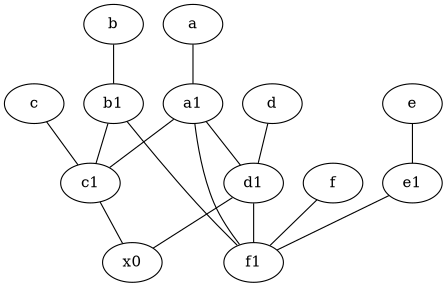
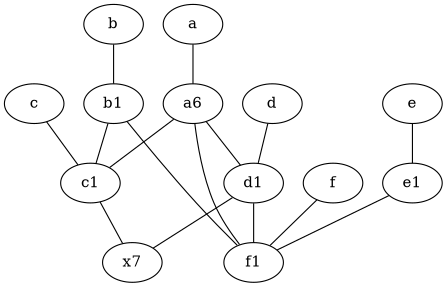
(193, 104) -> (193, 104)
(132, 262) -> (132, 262)
